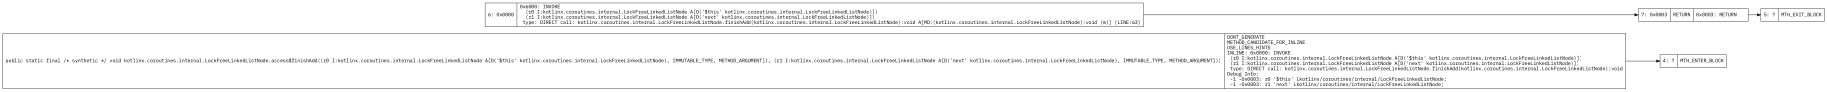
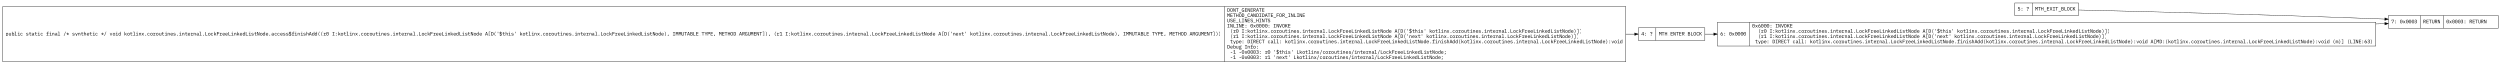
(1753, 15) -> (2232, 14)
none -> (1709, 34)
